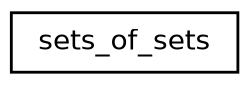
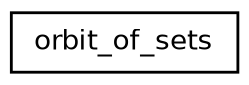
(125, 42) -> (125, 42)
